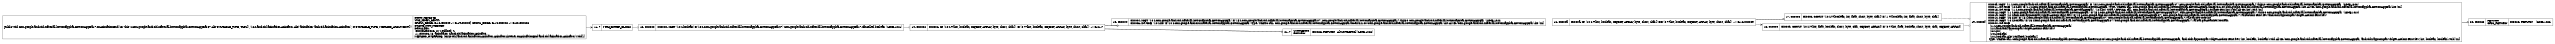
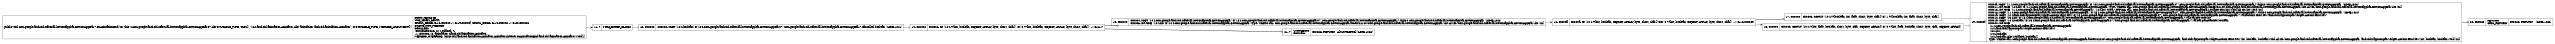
none -> (1548, 22)
